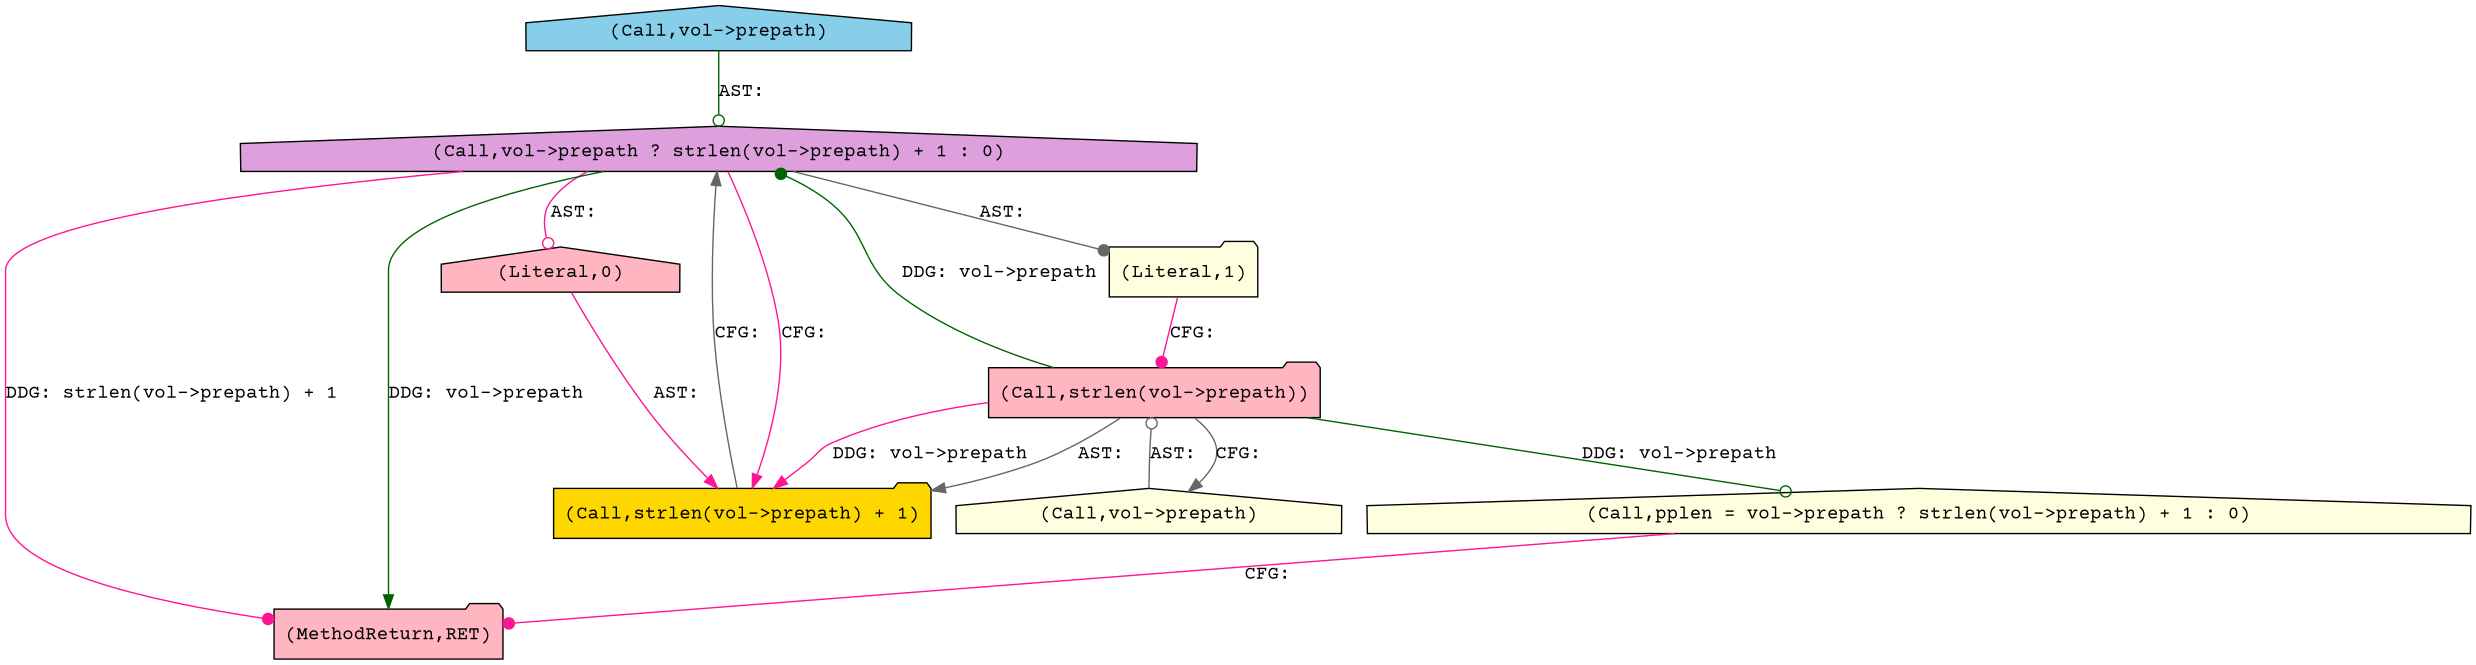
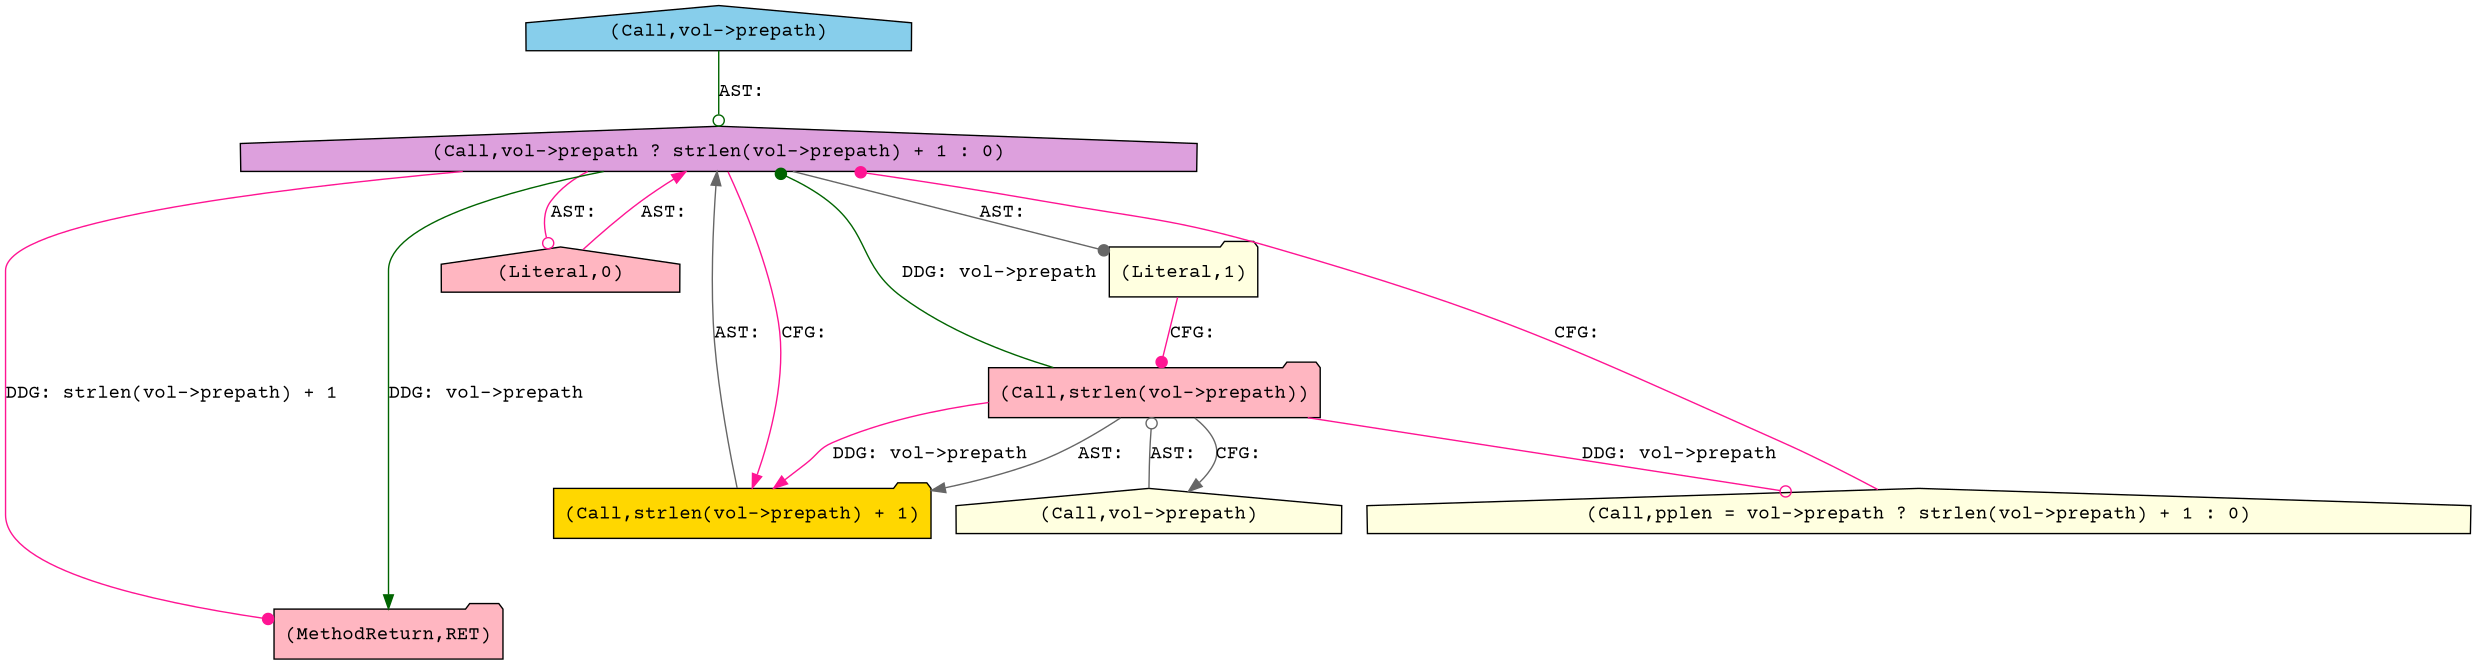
(744, 332) -> (744, 332)
(633, 390) -> (627, 212)
(1544, 454) -> (1544, 454)
(1095, 578) -> (1387, 282)
